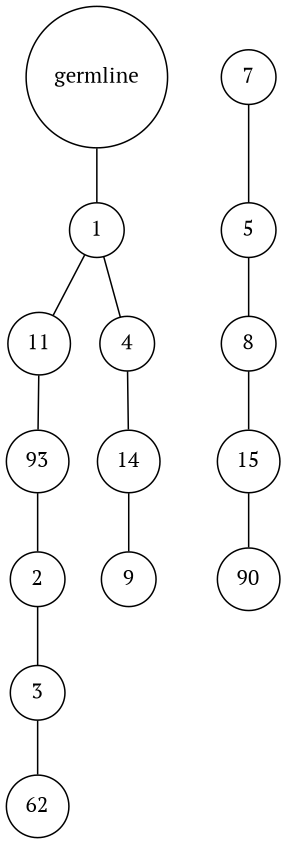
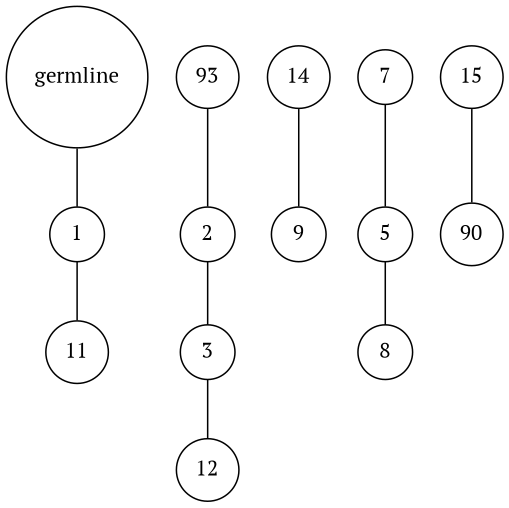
(127, 344) -> none
(249, 400) -> none
(38, 402) -> none
(38, 806) -> (208, 470)
